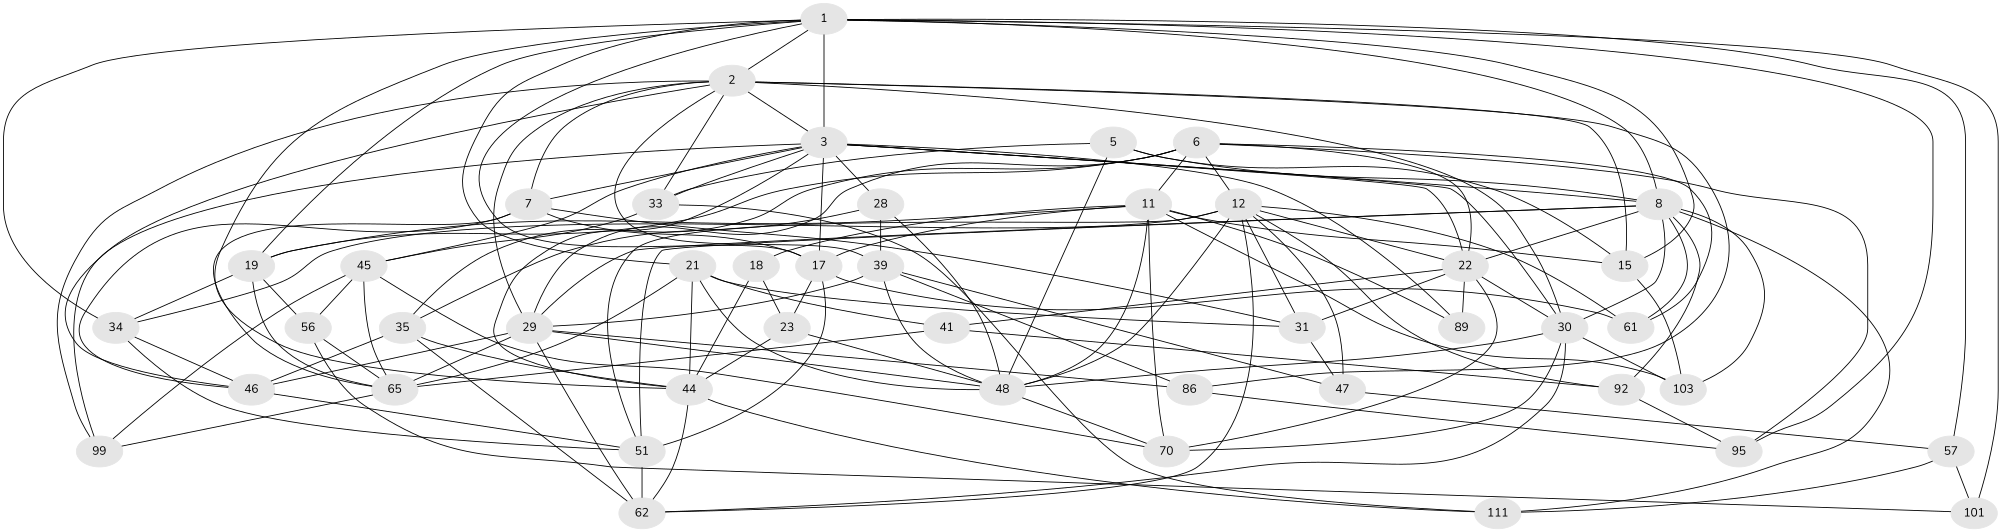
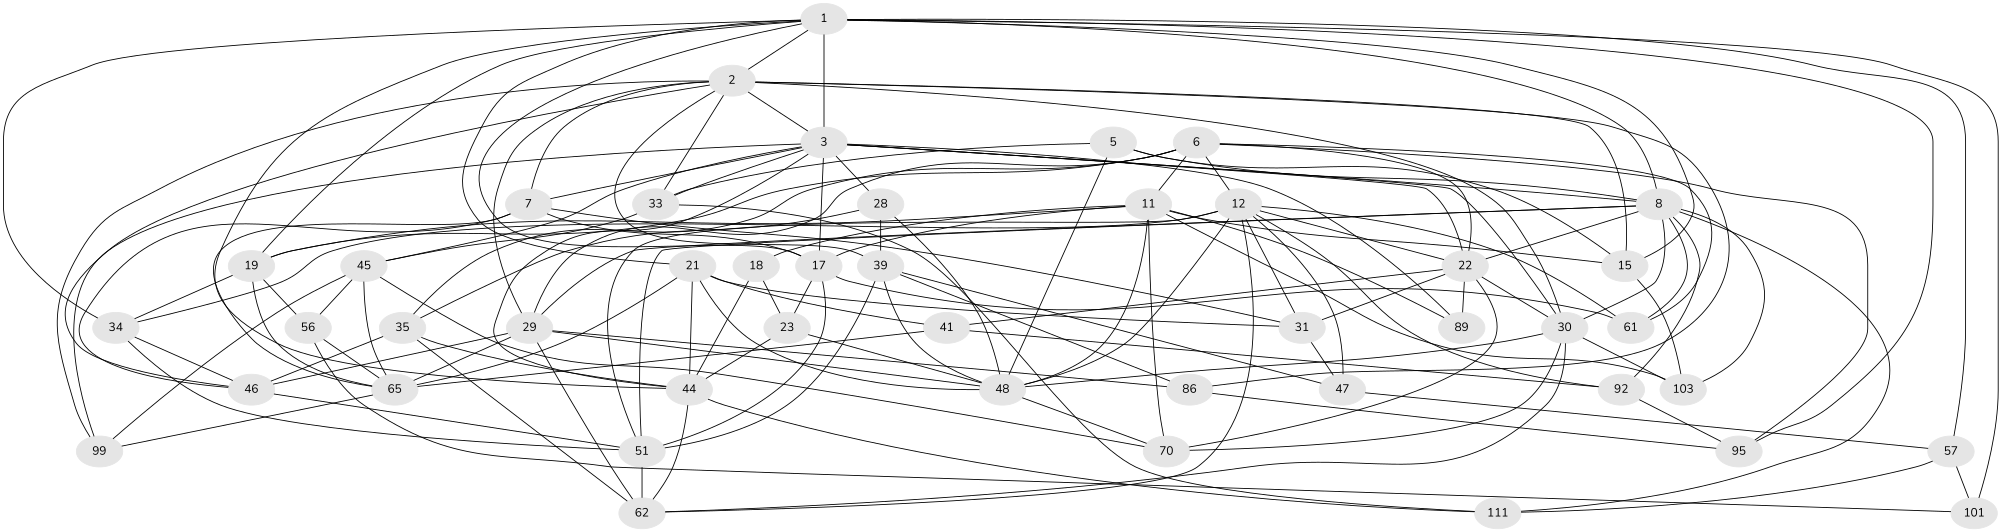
(710, 311) -> (796, 398)
